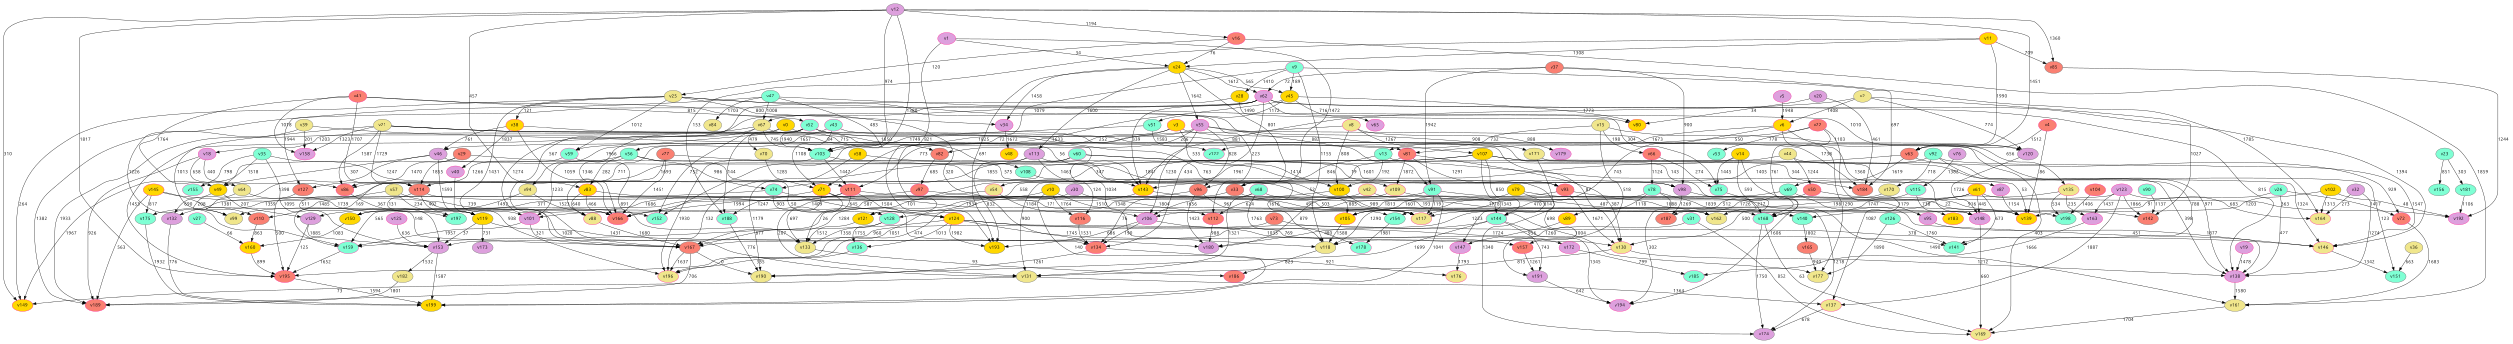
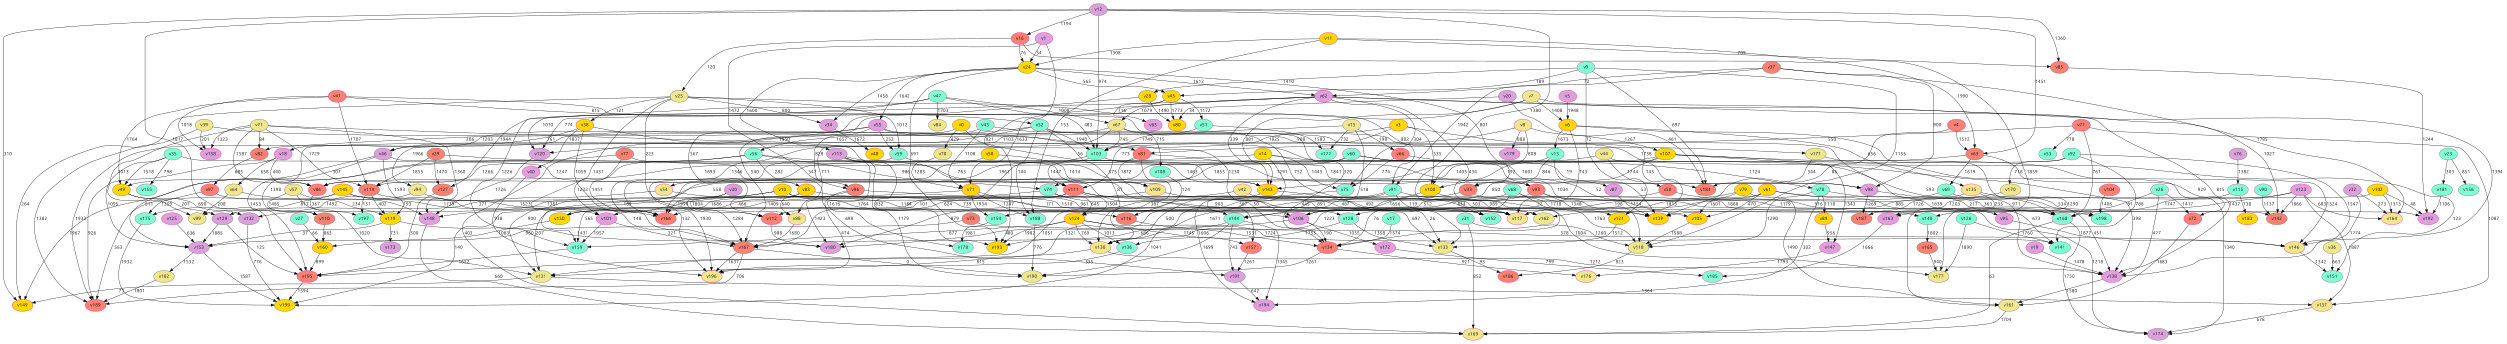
(567, 21) -> none
(518, 172) -> (755, 172)
none -> (1391, 219)
